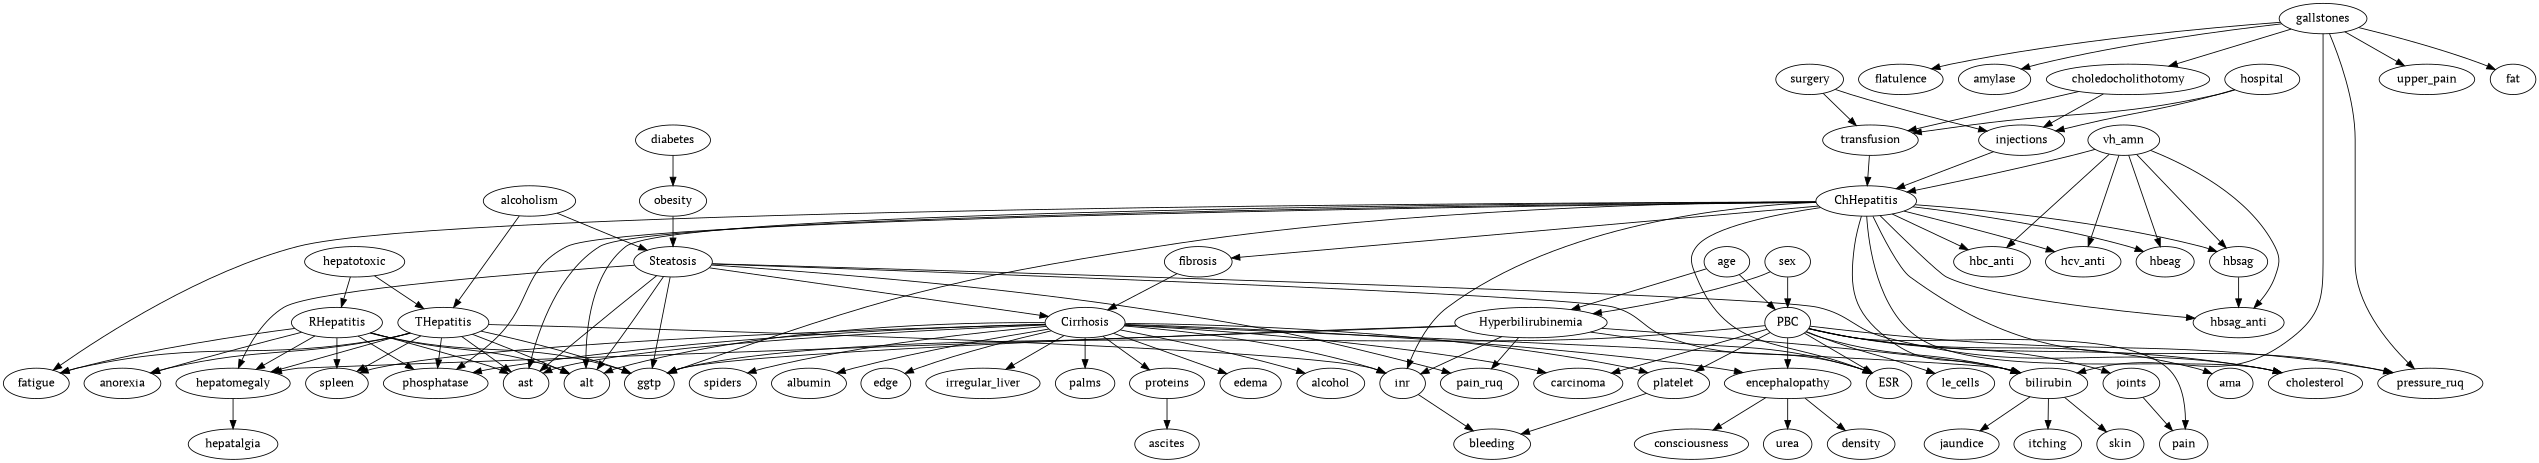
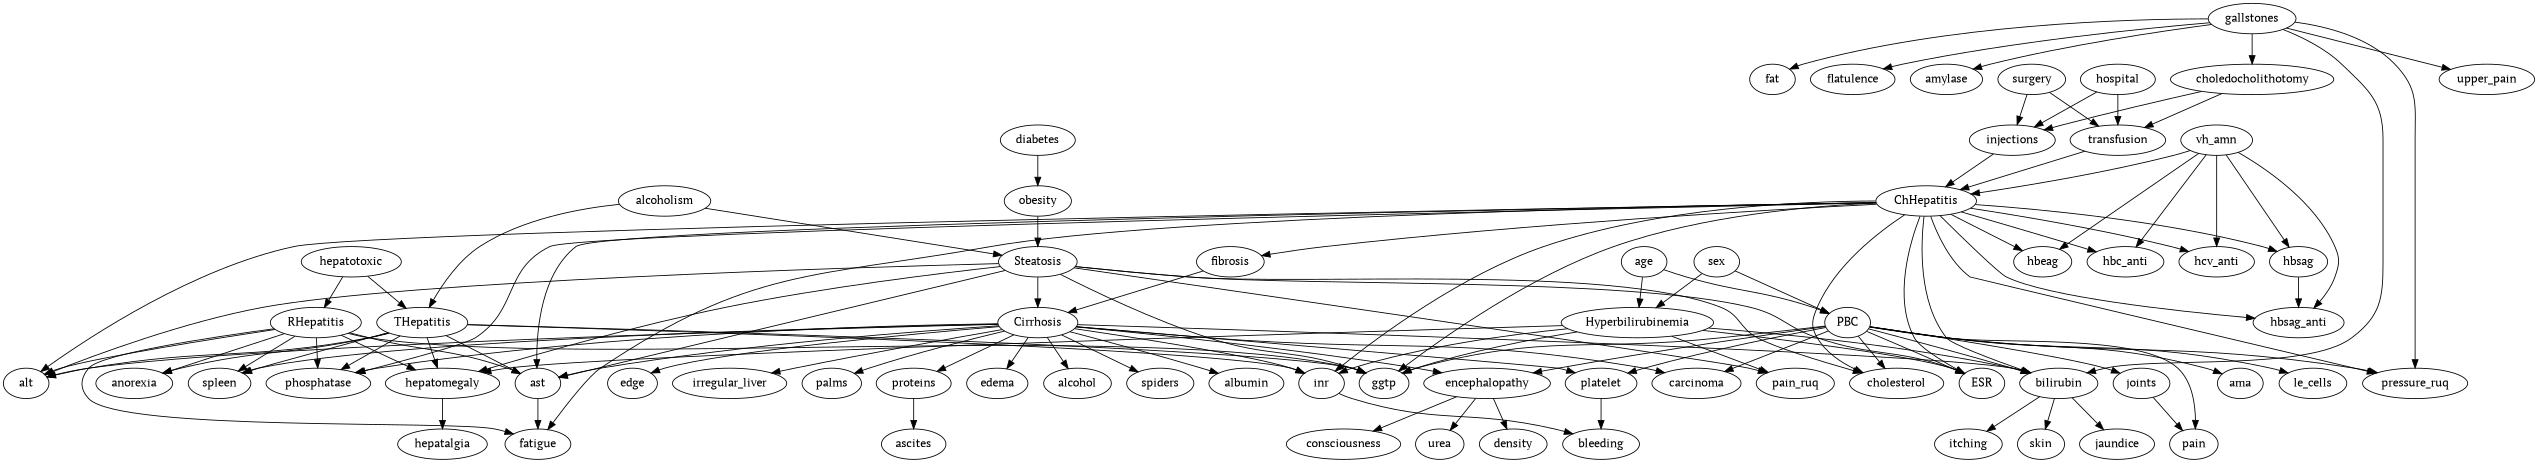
(205, 352) -> (538, 410)
